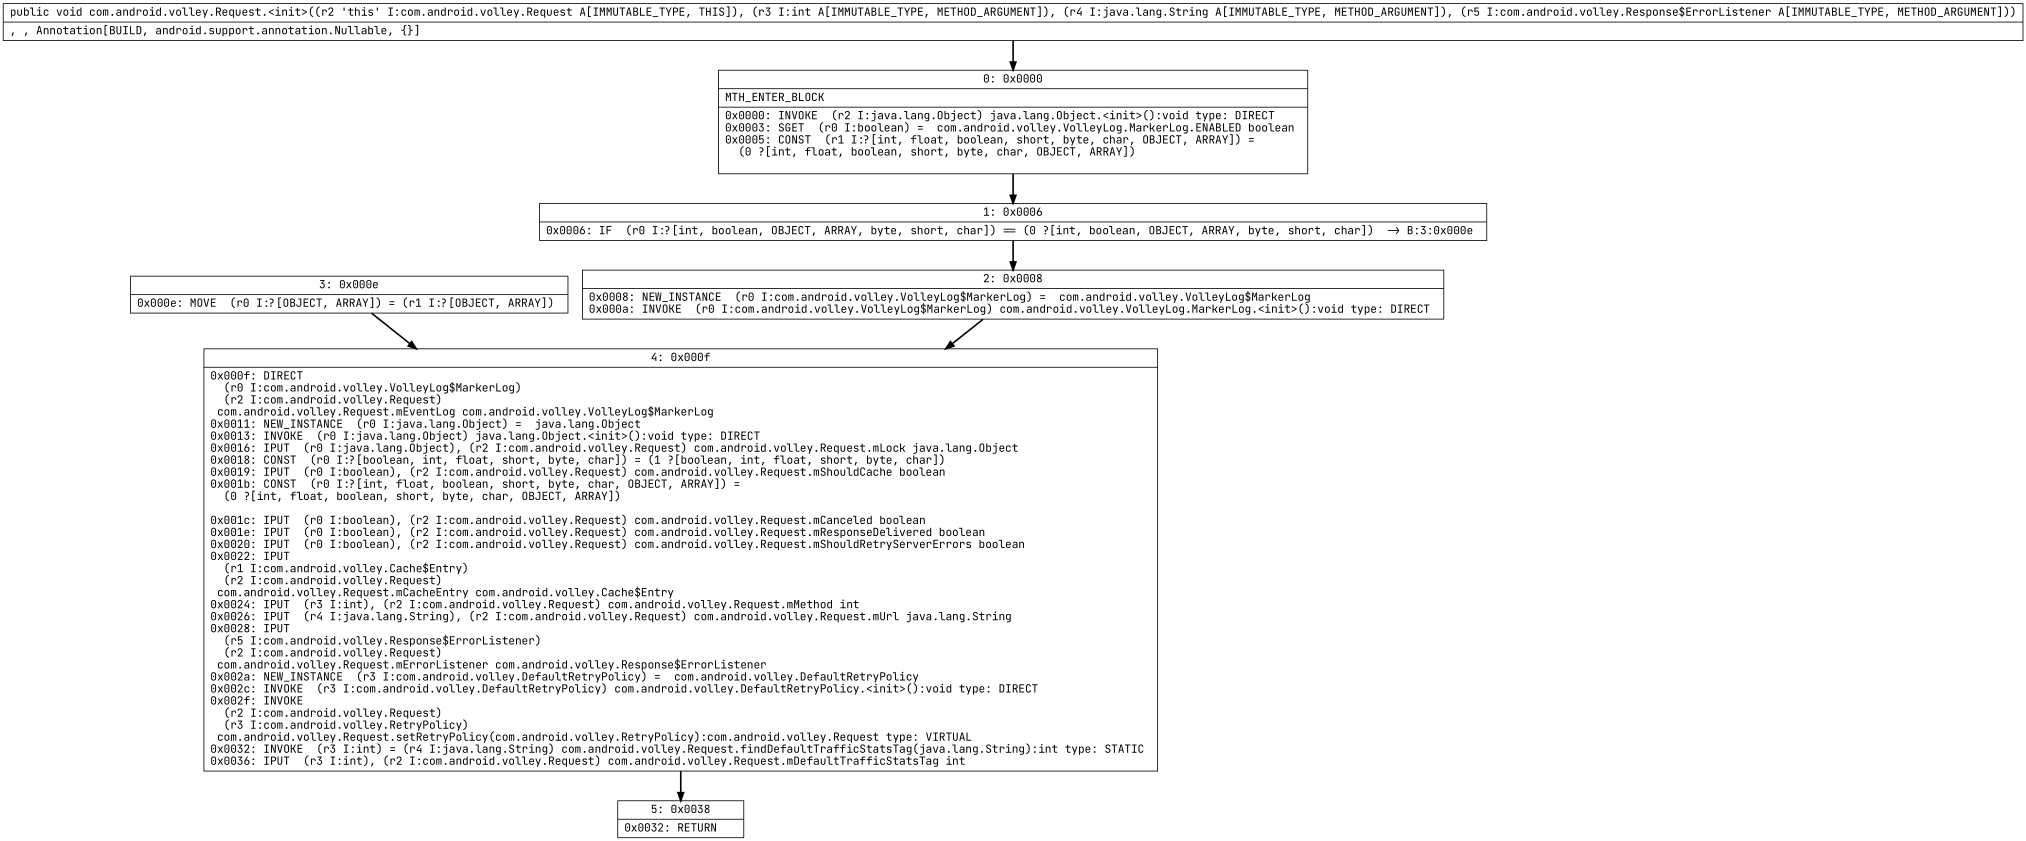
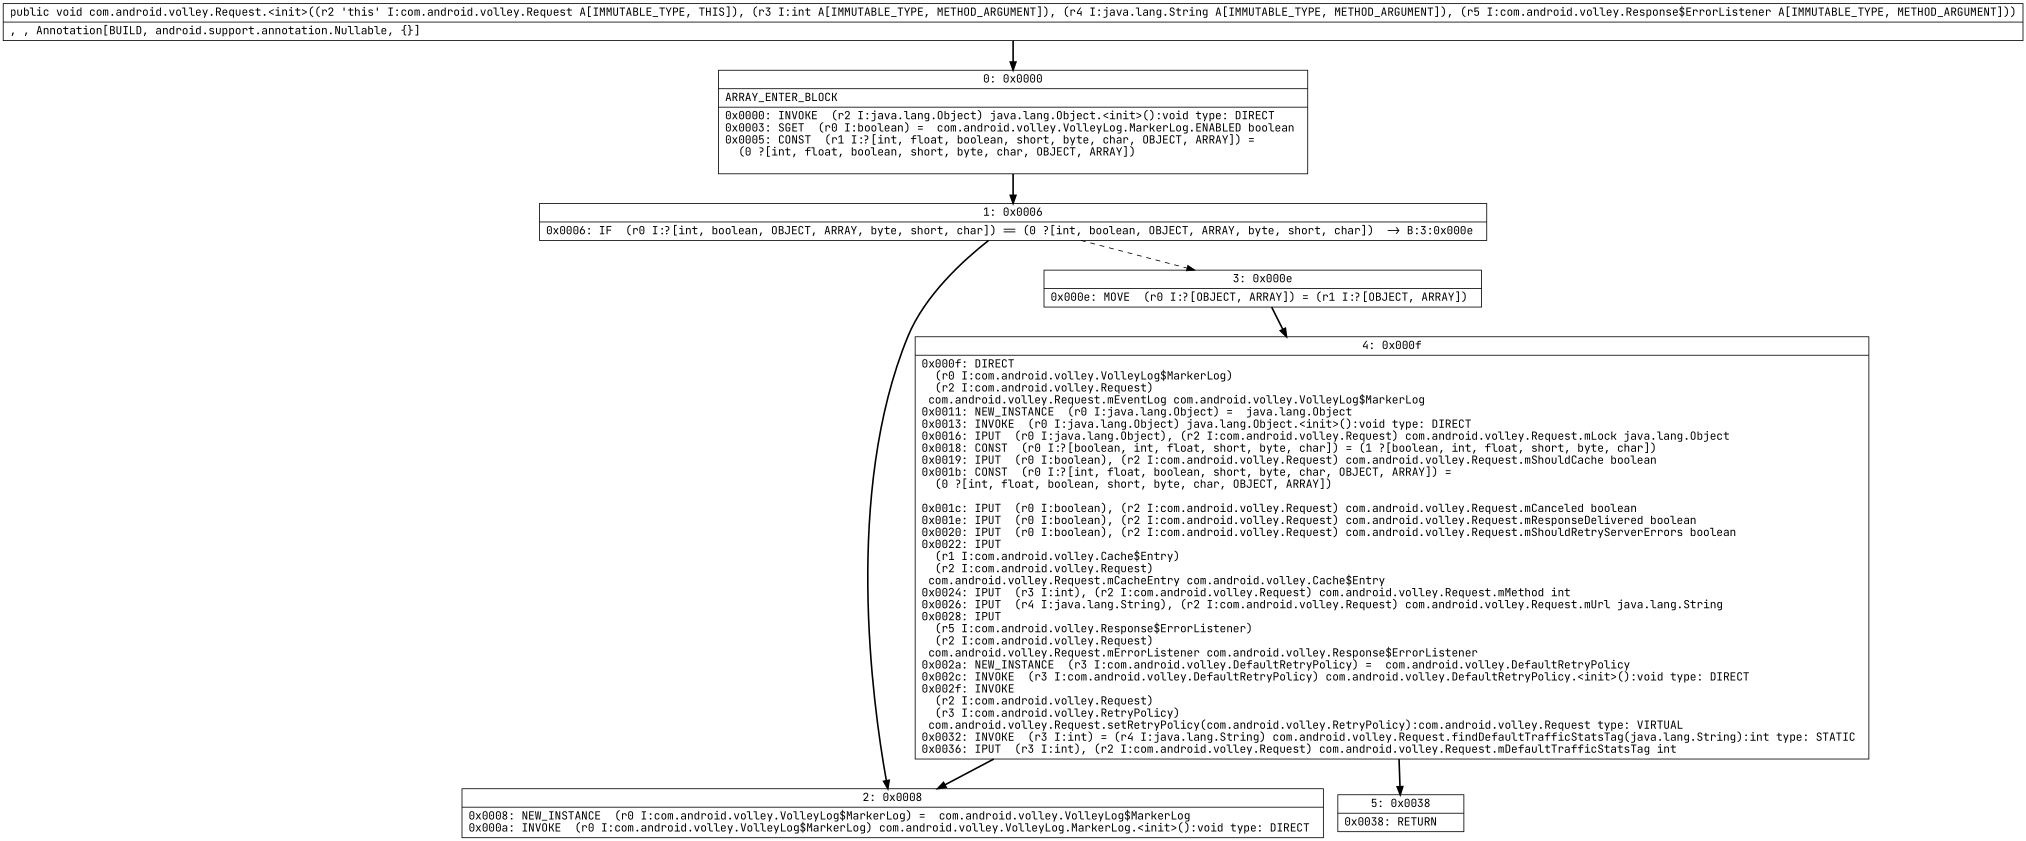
(775, 98) -> (782, 98)
none -> (1134, 254)
(968, 331) -> (969, 772)
(681, 828) -> (1401, 822)
